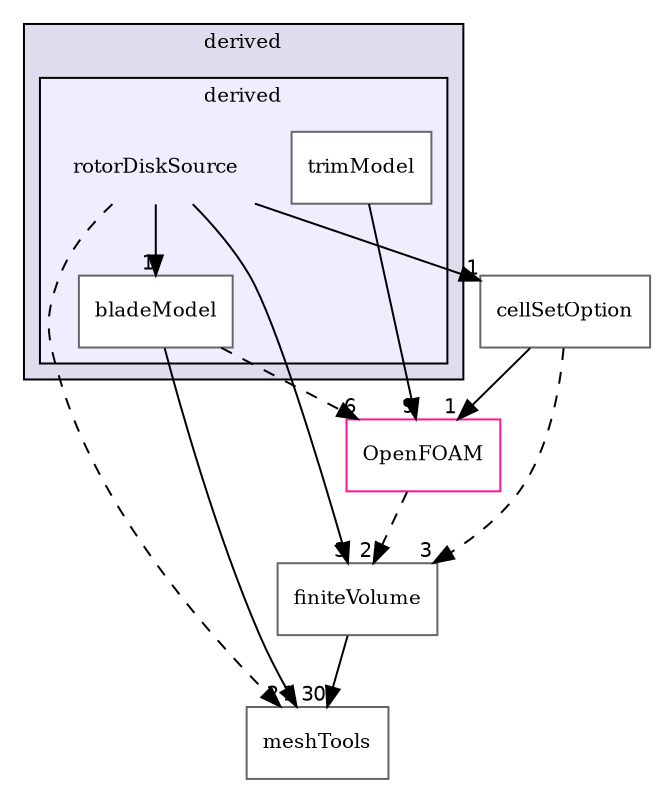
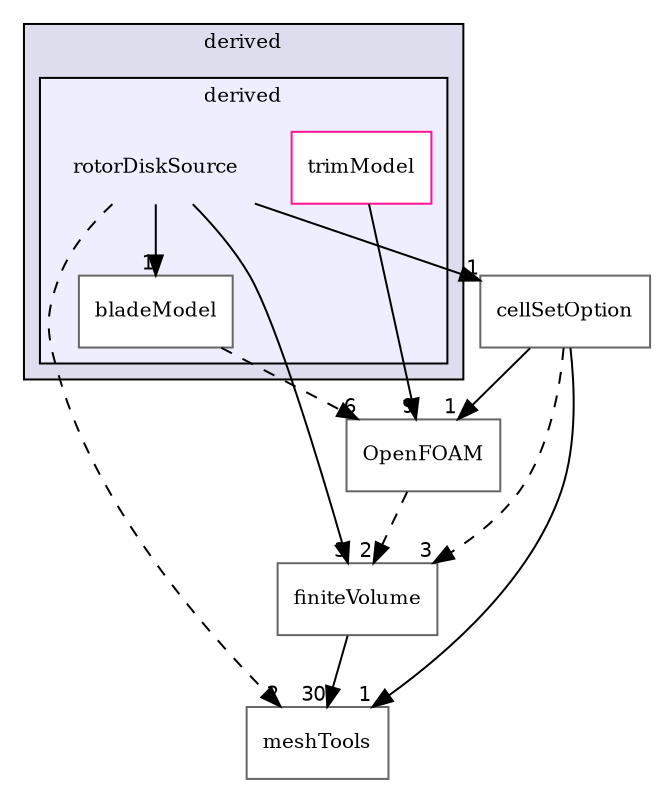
(361, 168) -> (361, 168)
(423, 455) -> (423, 455)
(217, 522) -> (534, 548)
